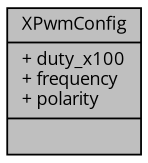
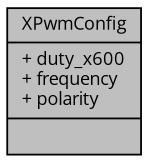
(74, 60) -> (74, 60)
